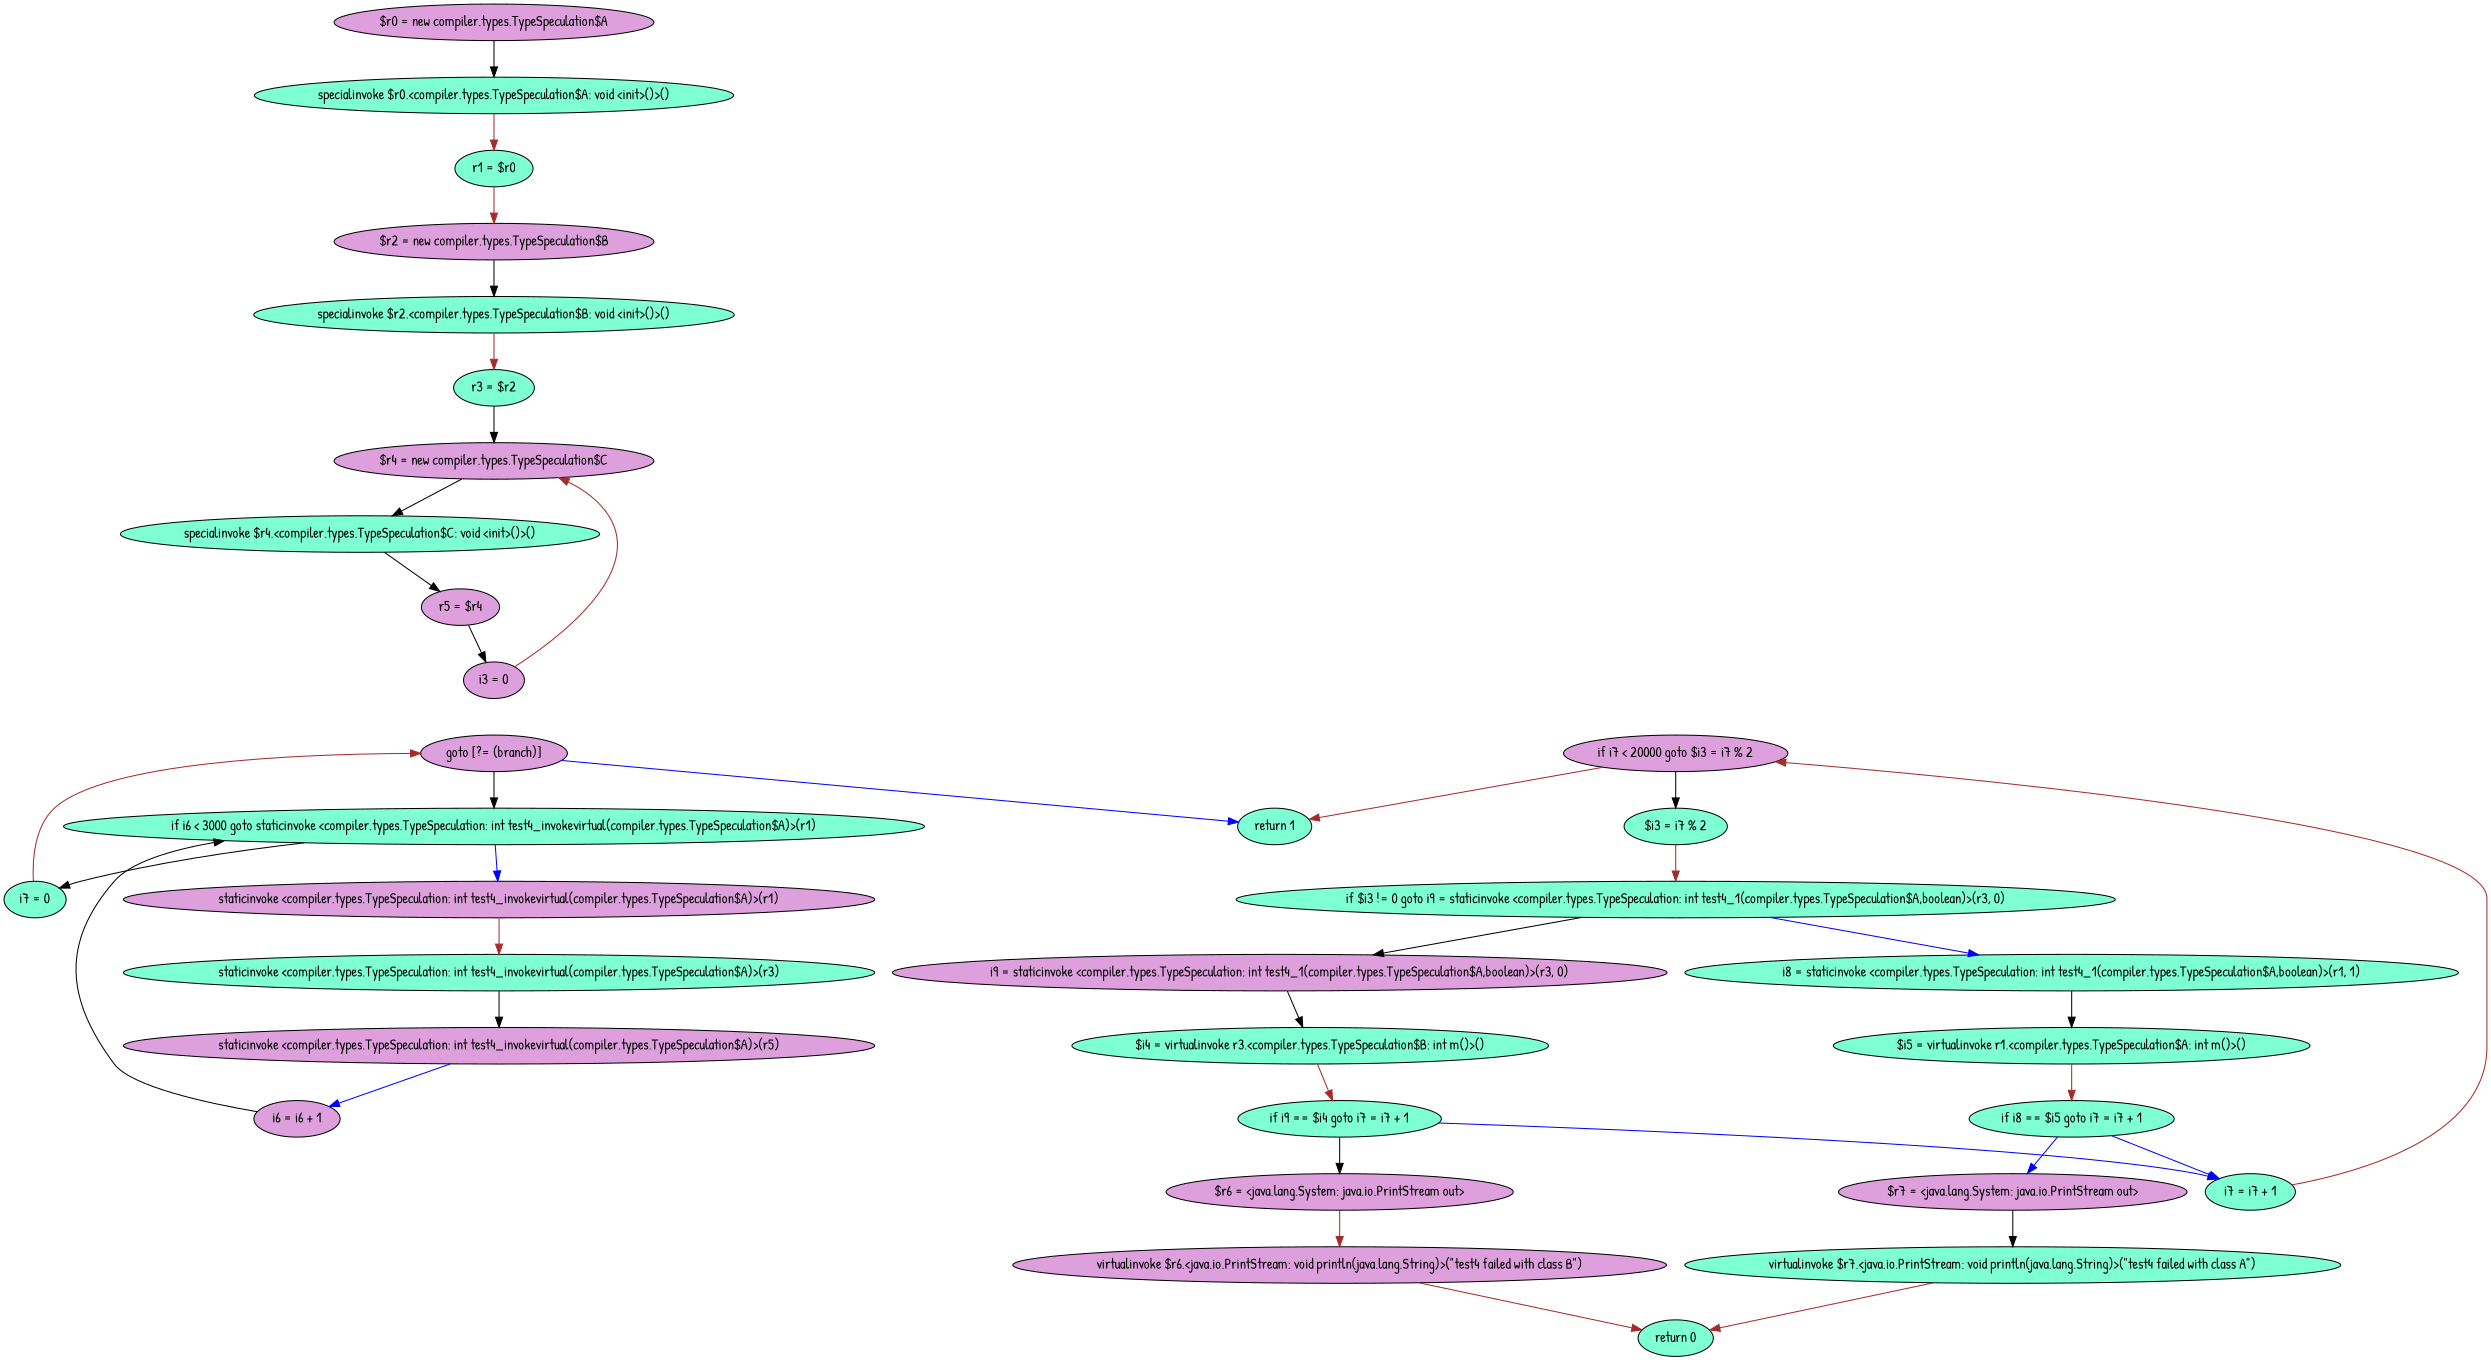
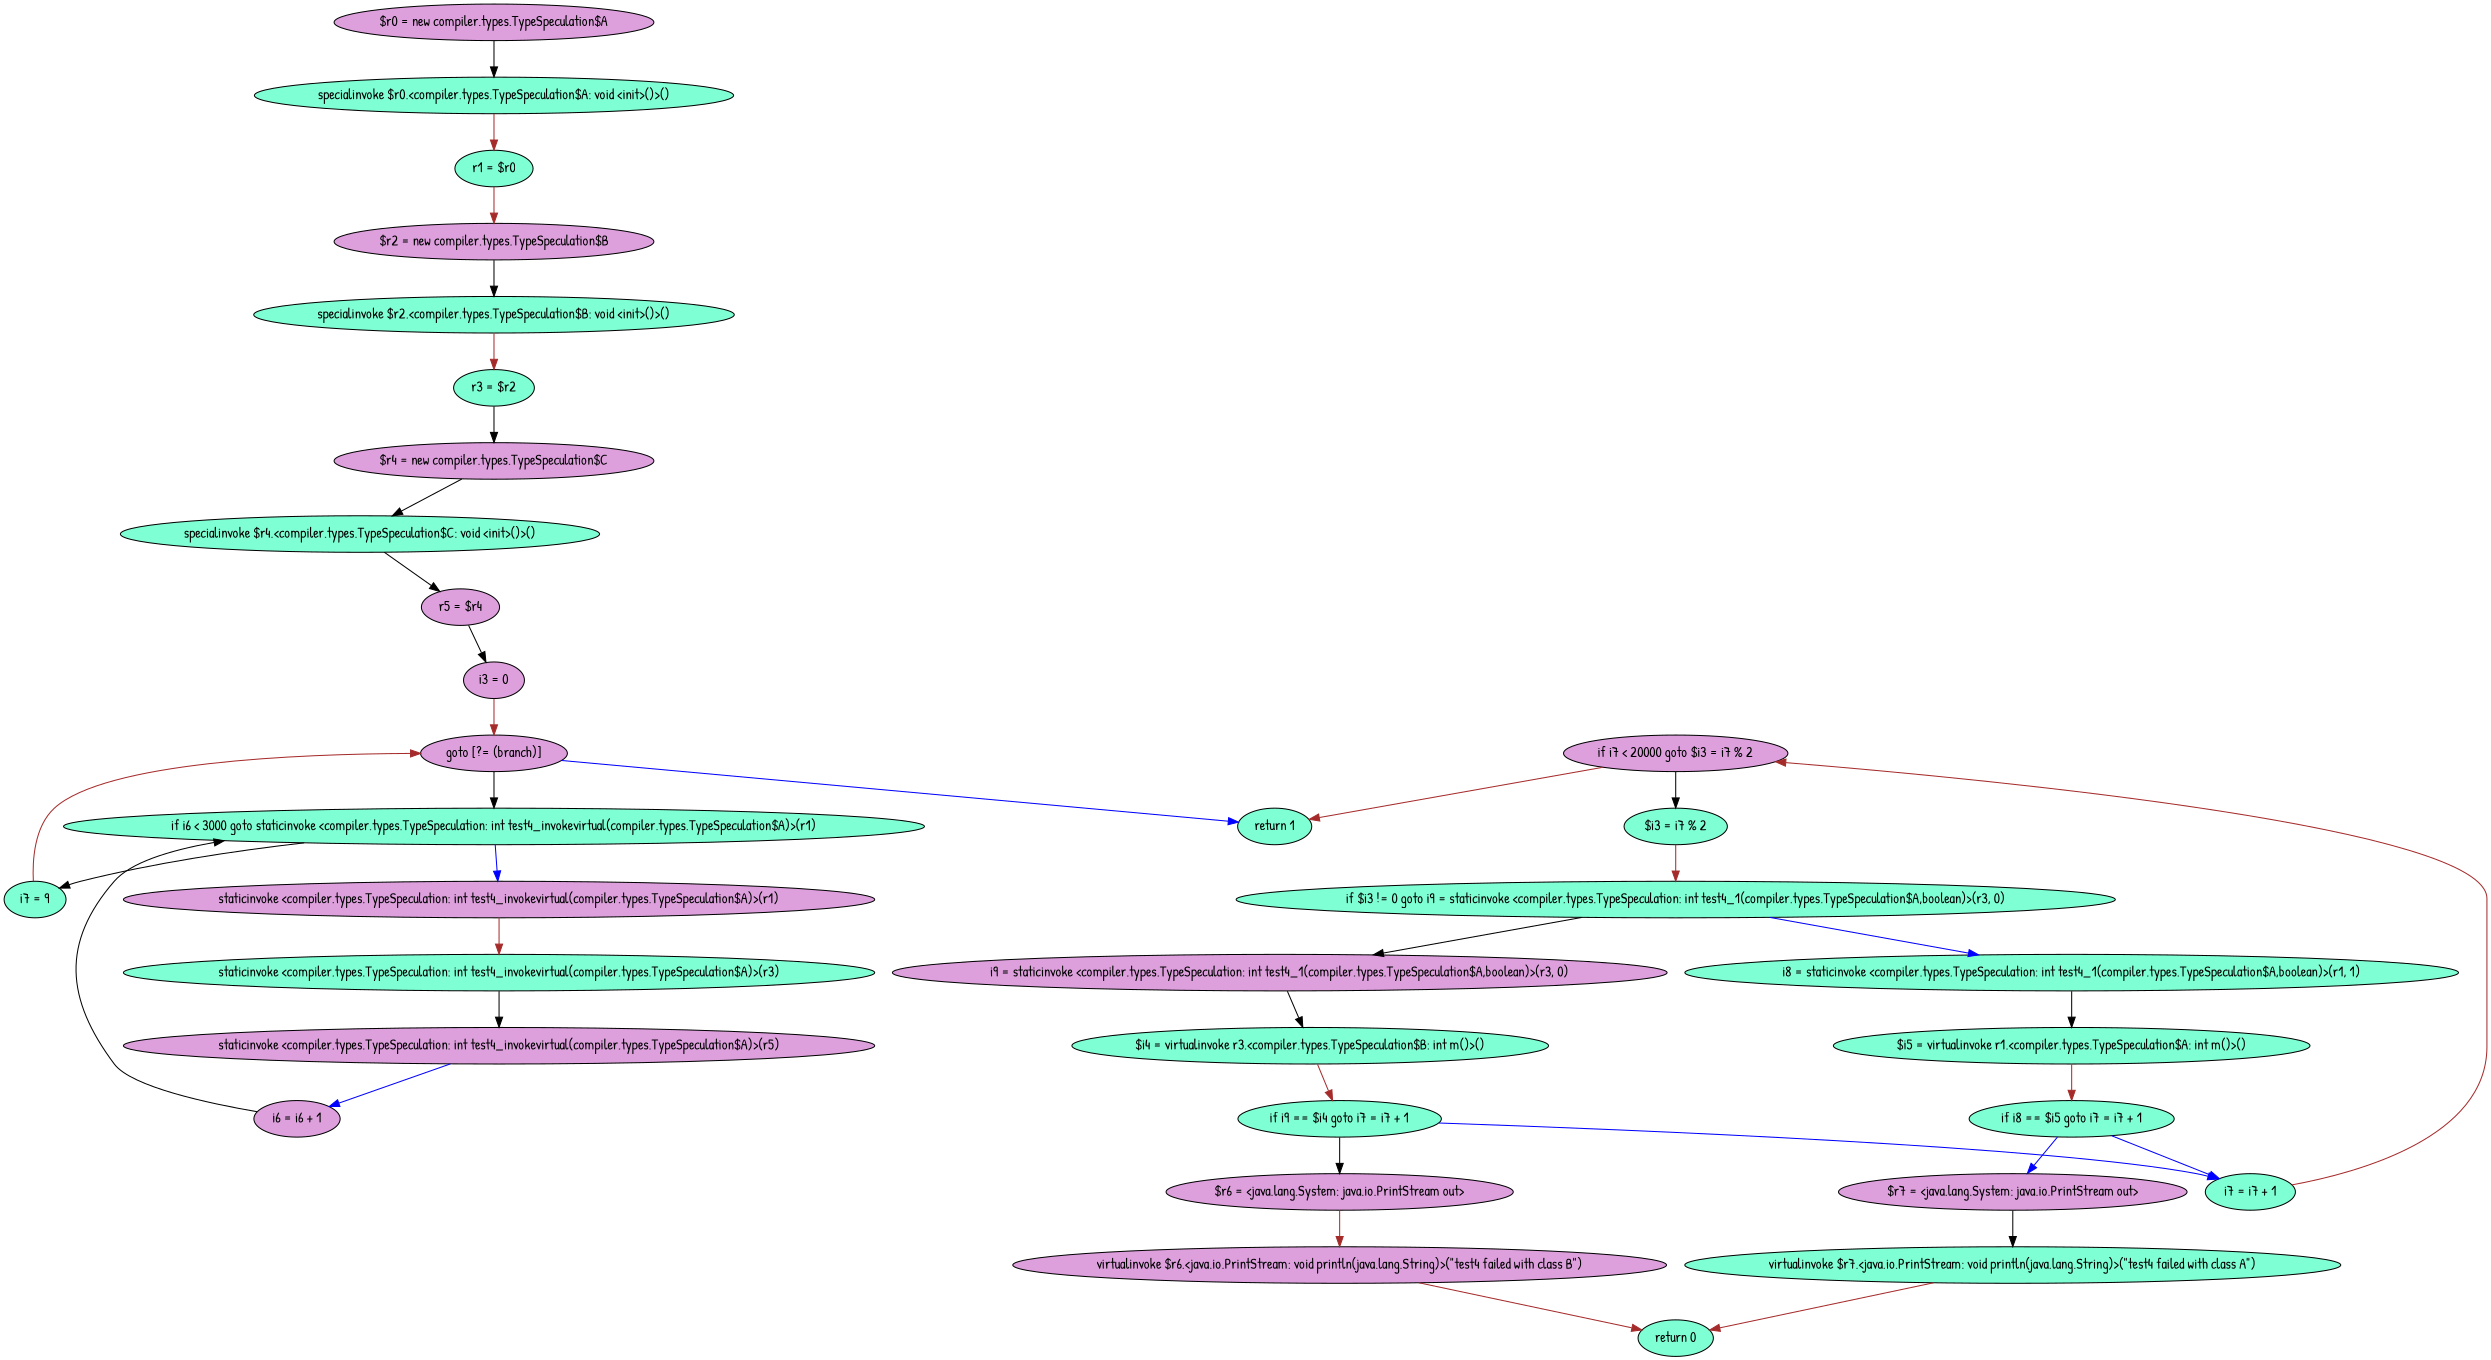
(605, 583) -> (494, 712)
(35, 900) -> (35, 900)
